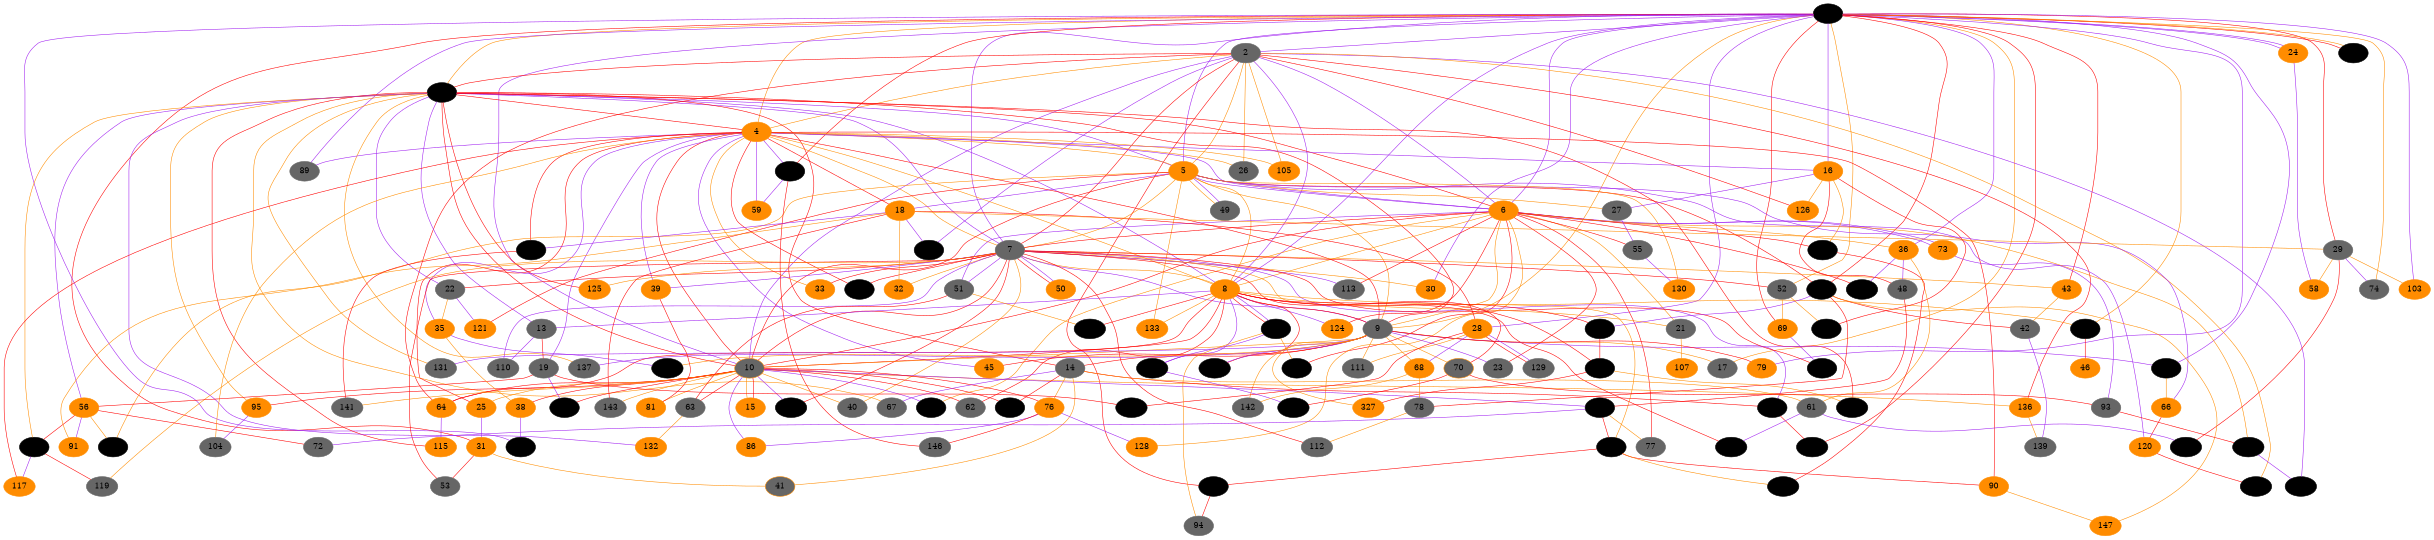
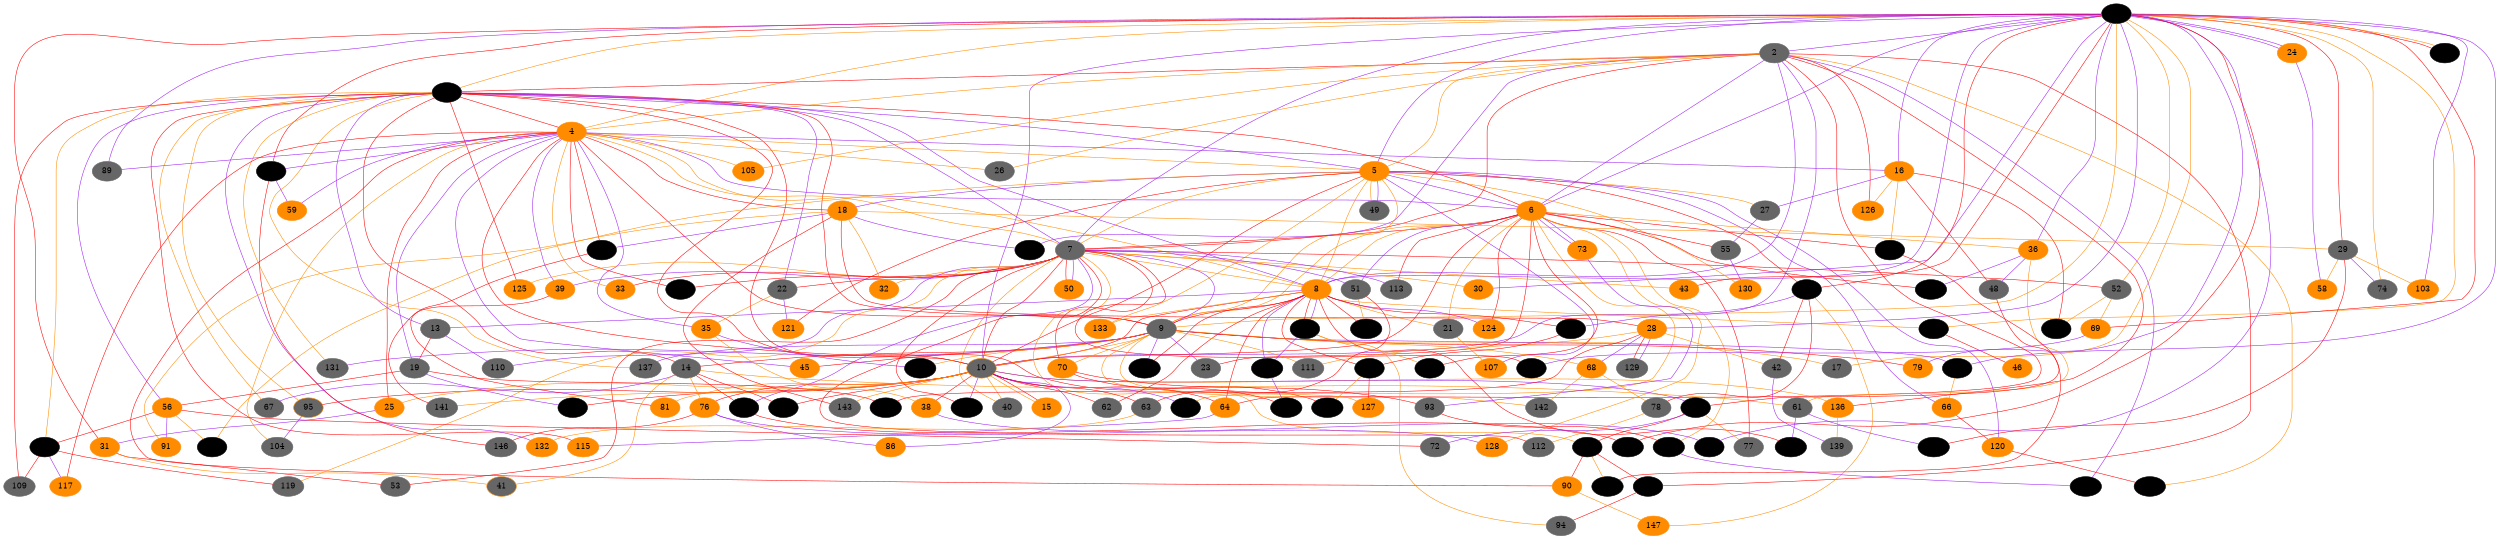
none -> (1524, 266)
(2043, 312) -> (1714, 349)
(1459, 368) -> (1062, 368)
(256, 408) -> (308, 408)
(1368, 408) -> (1368, 408)
none -> (19, 486)
